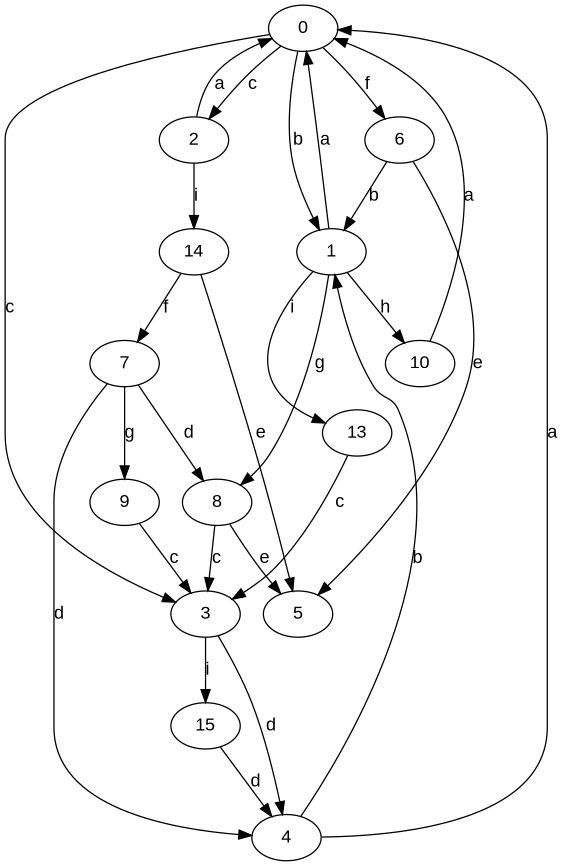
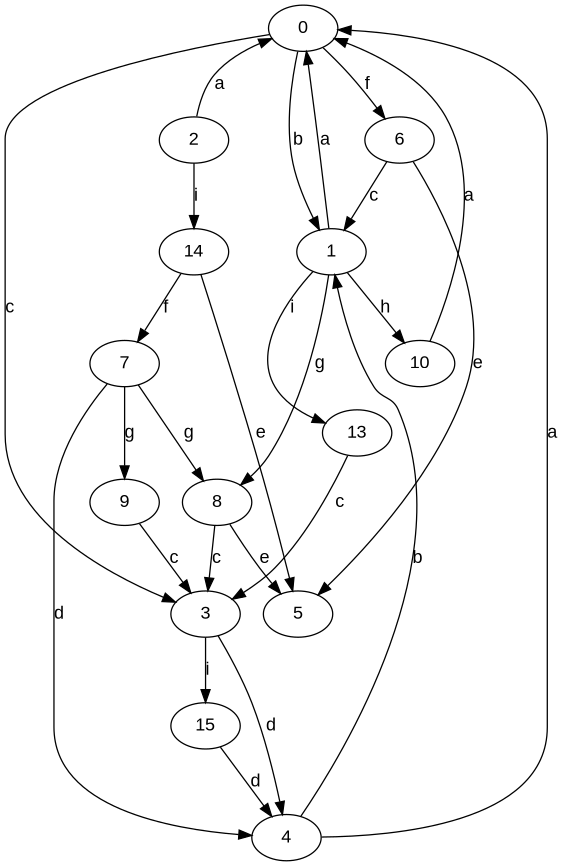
(247, 75) -> none
(374, 196) -> (374, 196)
(189, 433) -> (189, 433)
